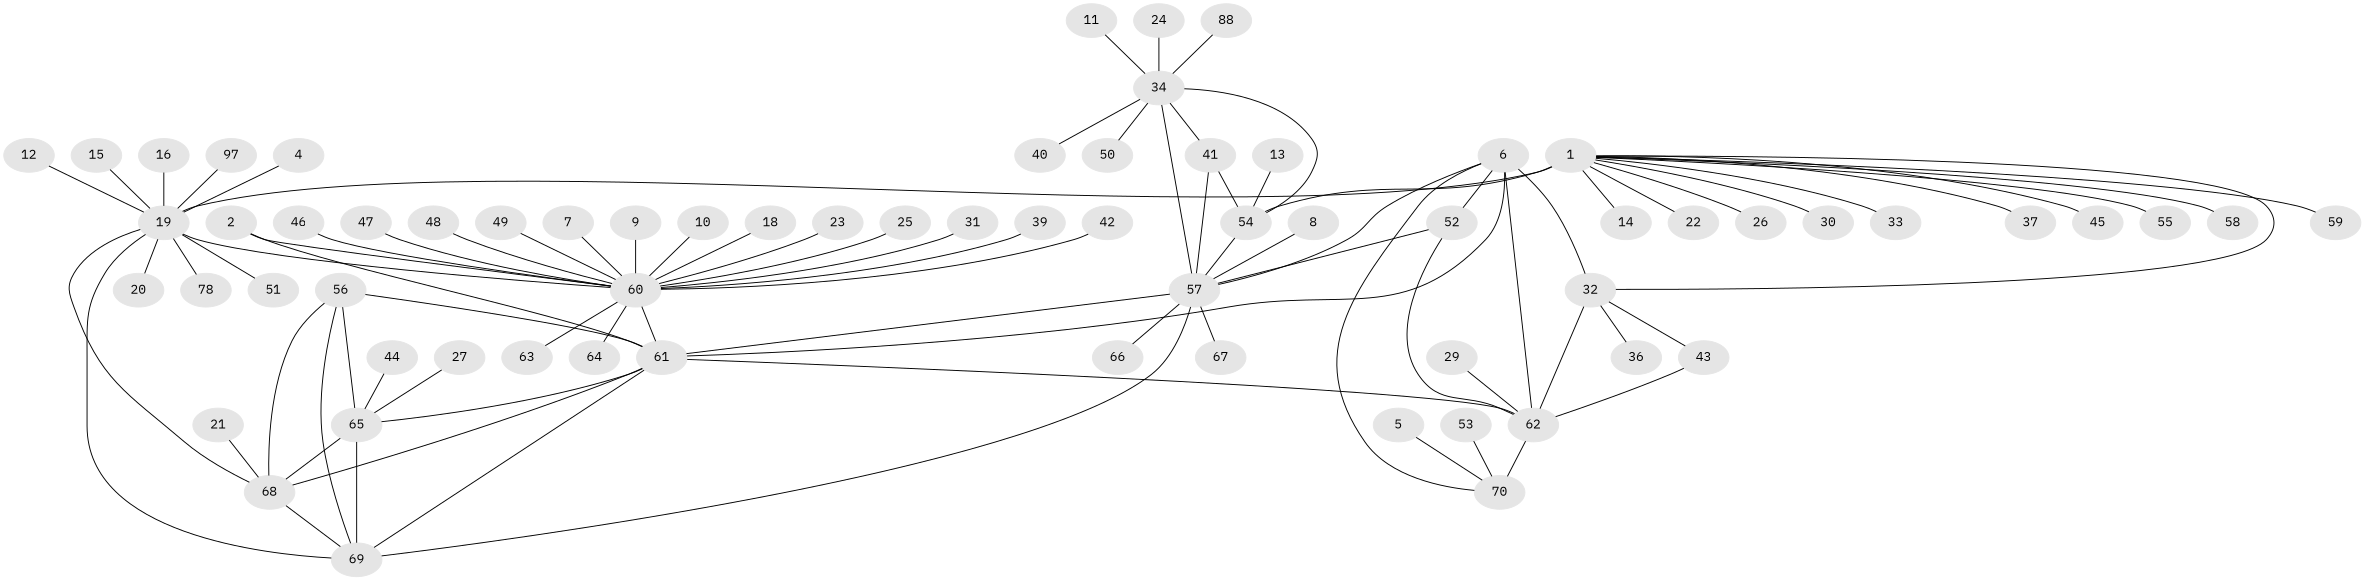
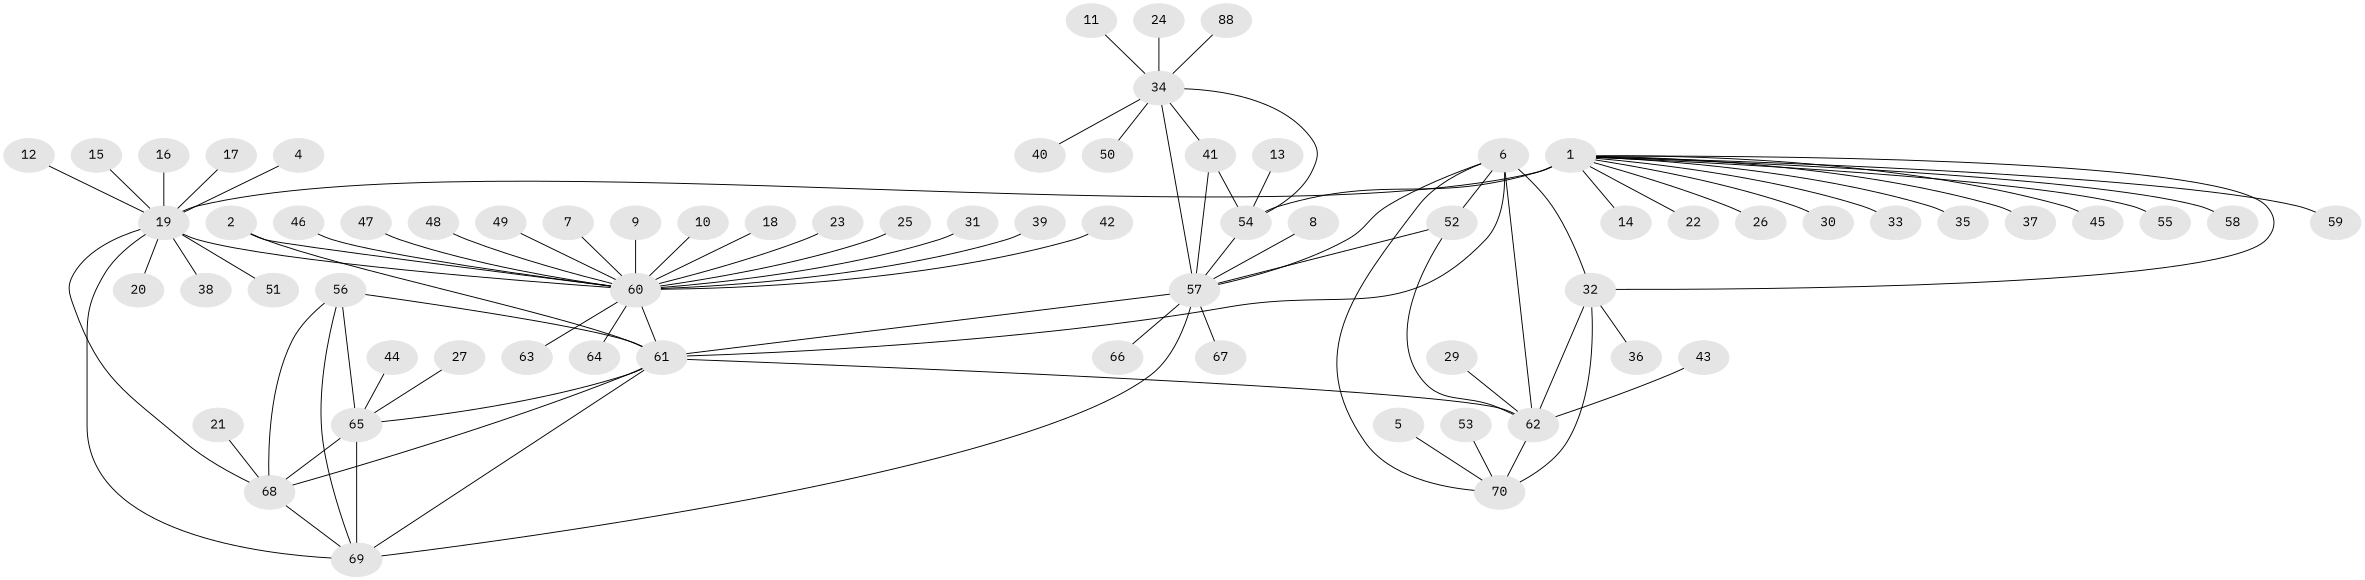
(231, 155) -> (231, 155)
none -> (1963, 223)
(206, 290) -> (206, 290)
(1647, 324) -> (1584, 397)
